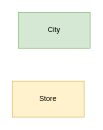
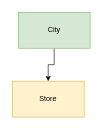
none -> (54, 65)
